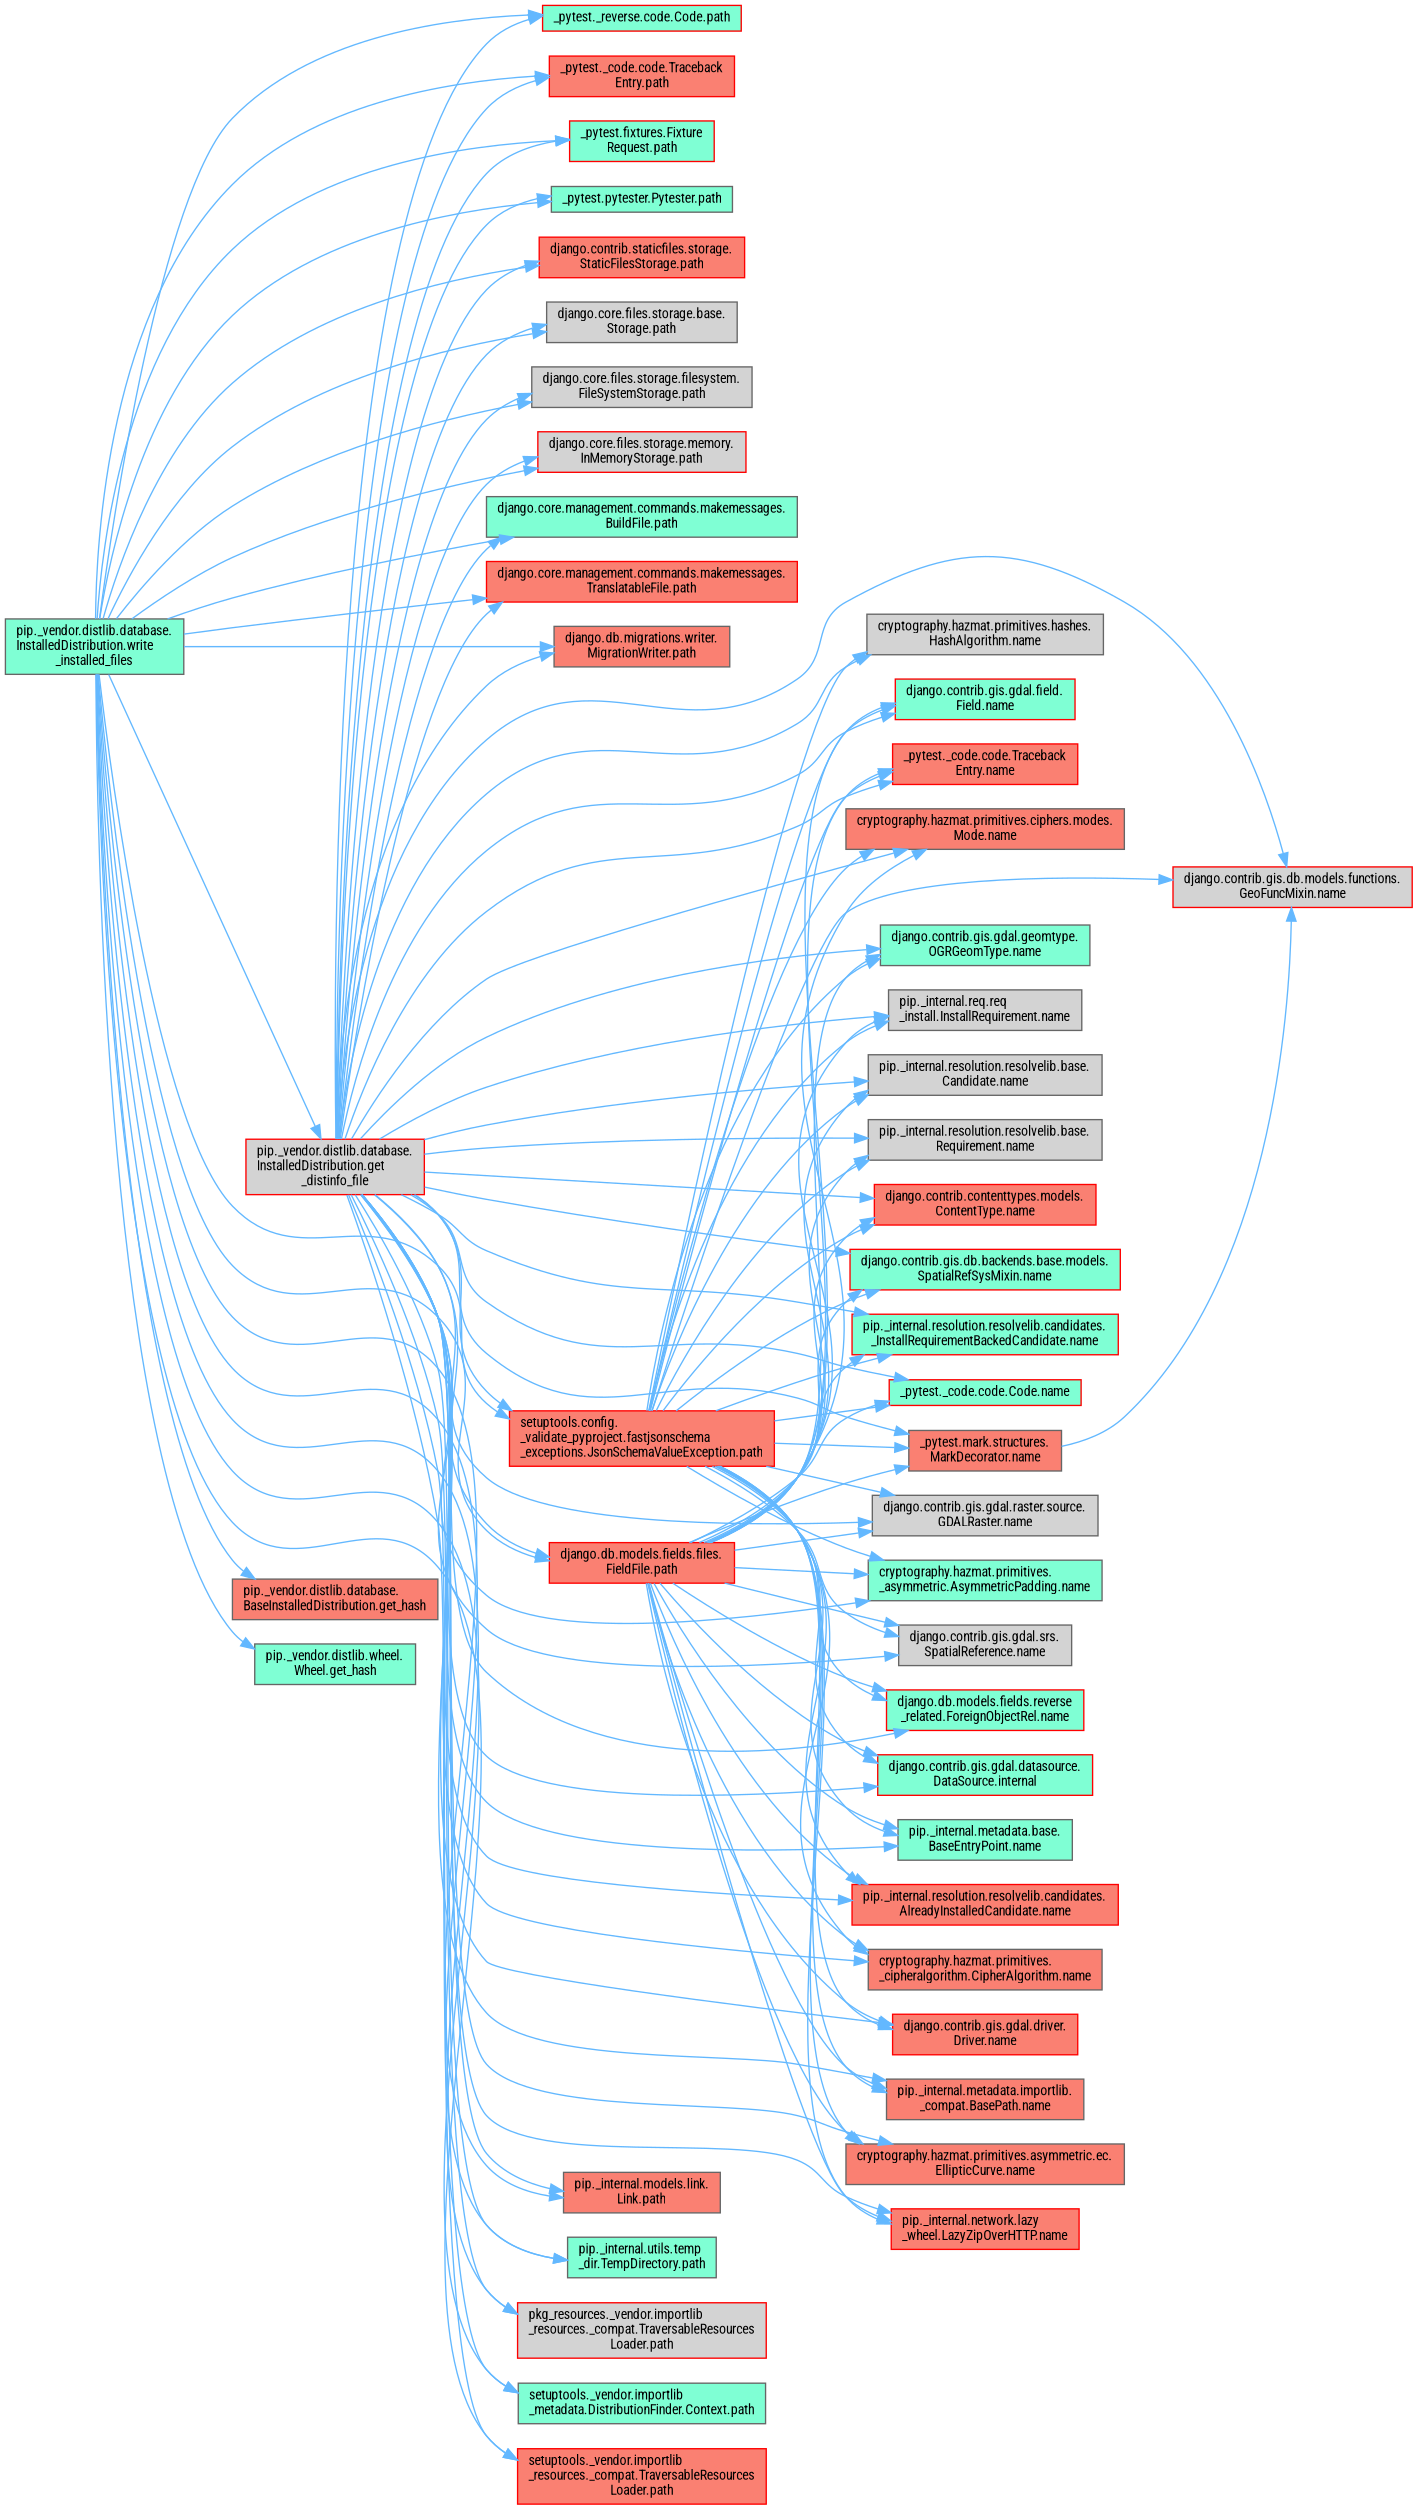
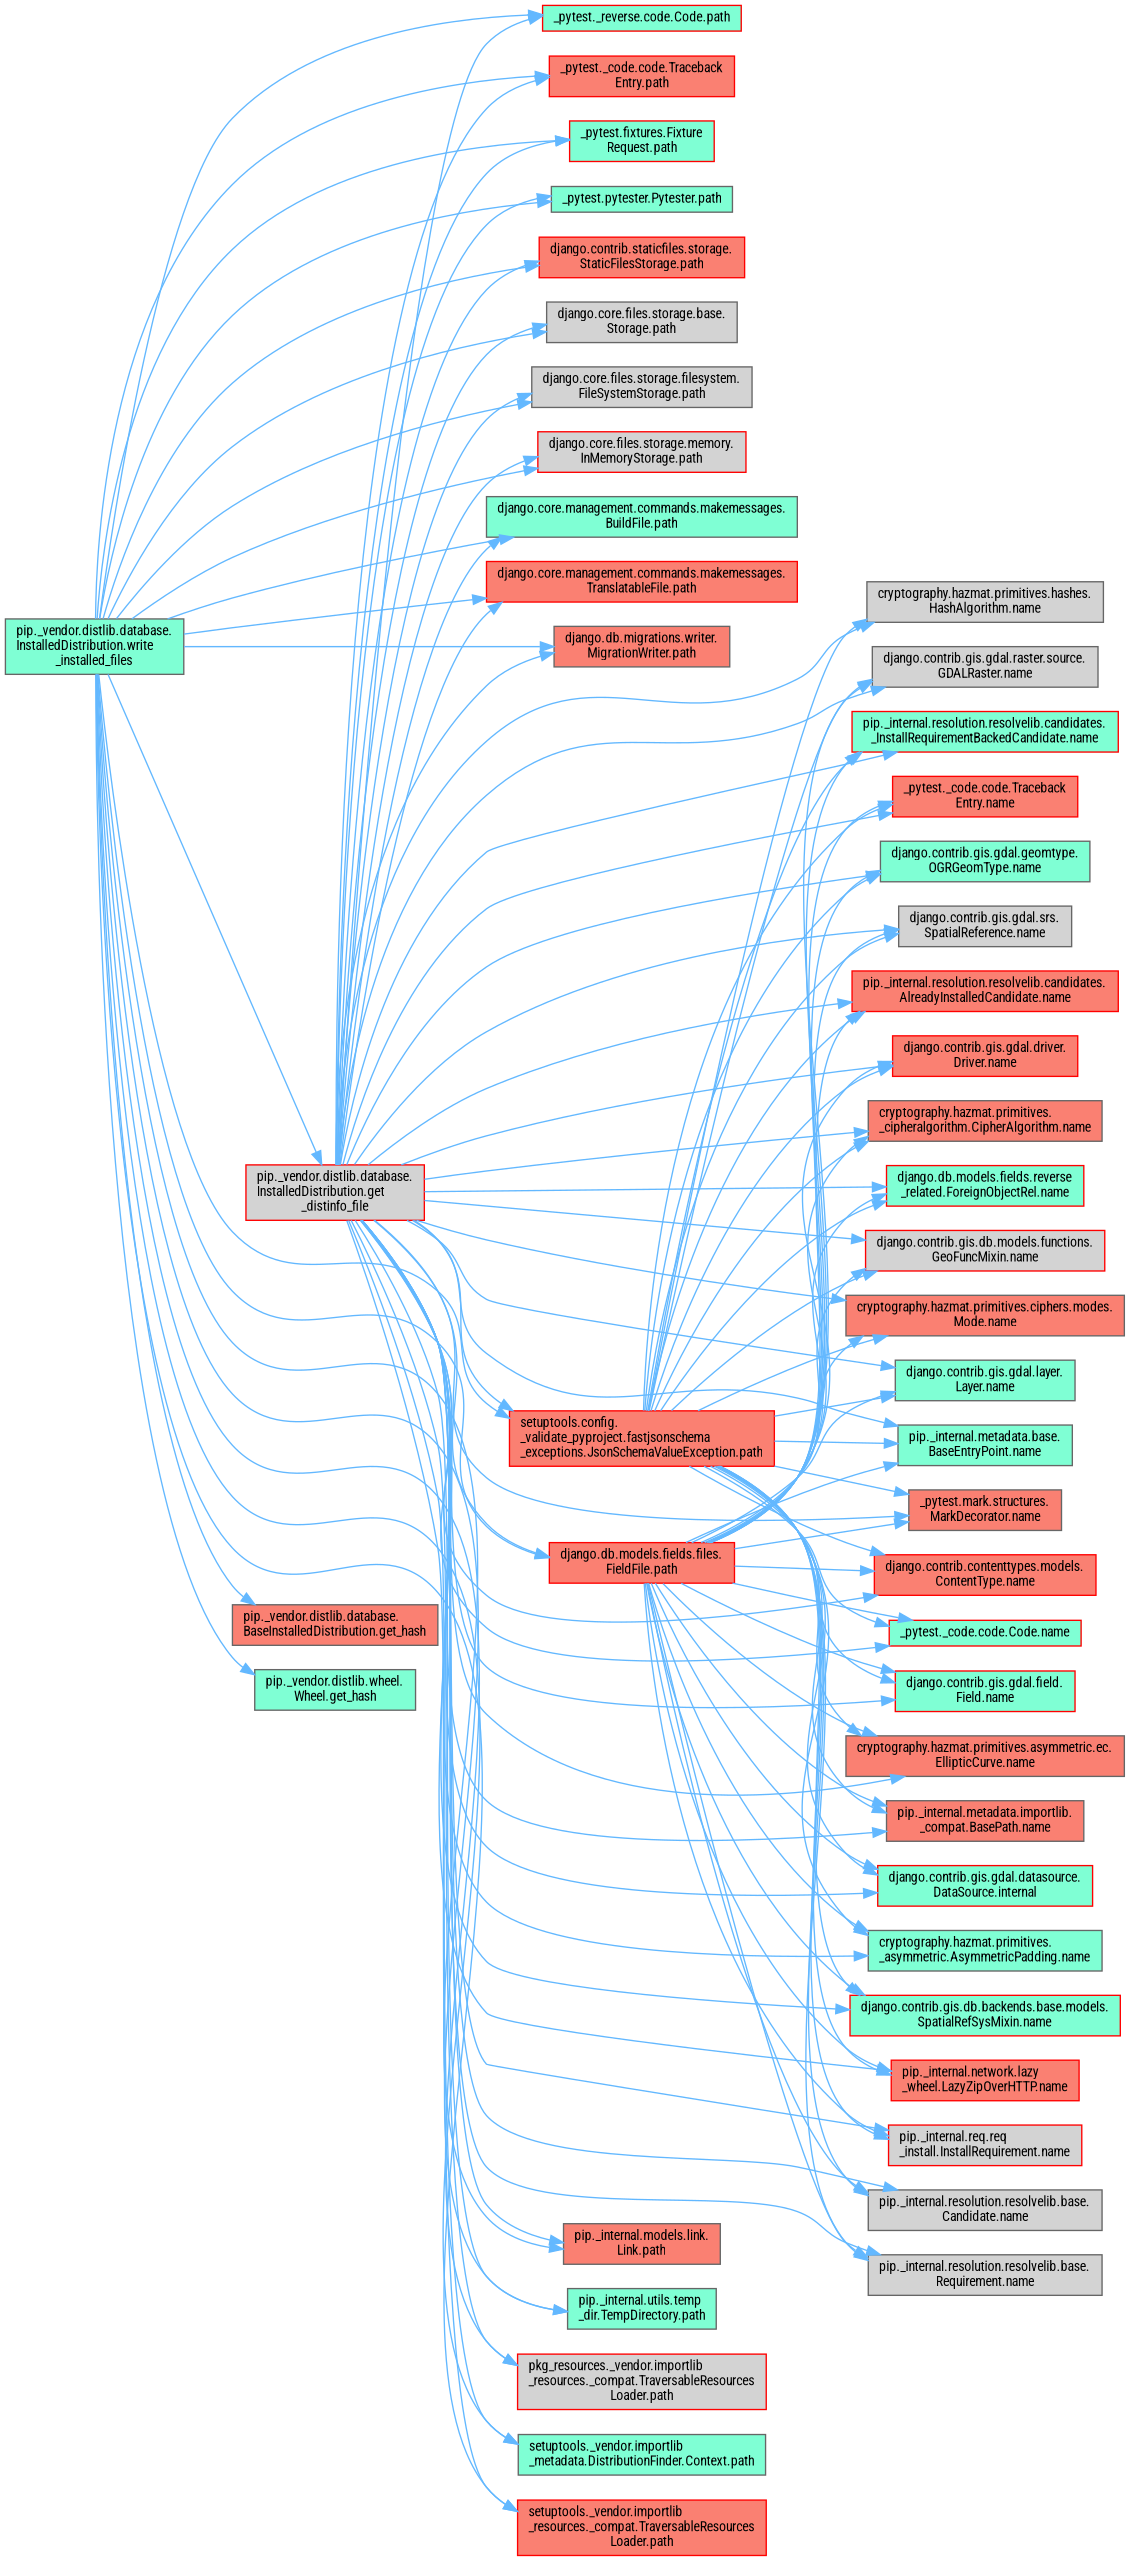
(985, 1010) -> (985, 2145)
(1243, 1219) -> (818, 1431)
none -> (985, 1380)
